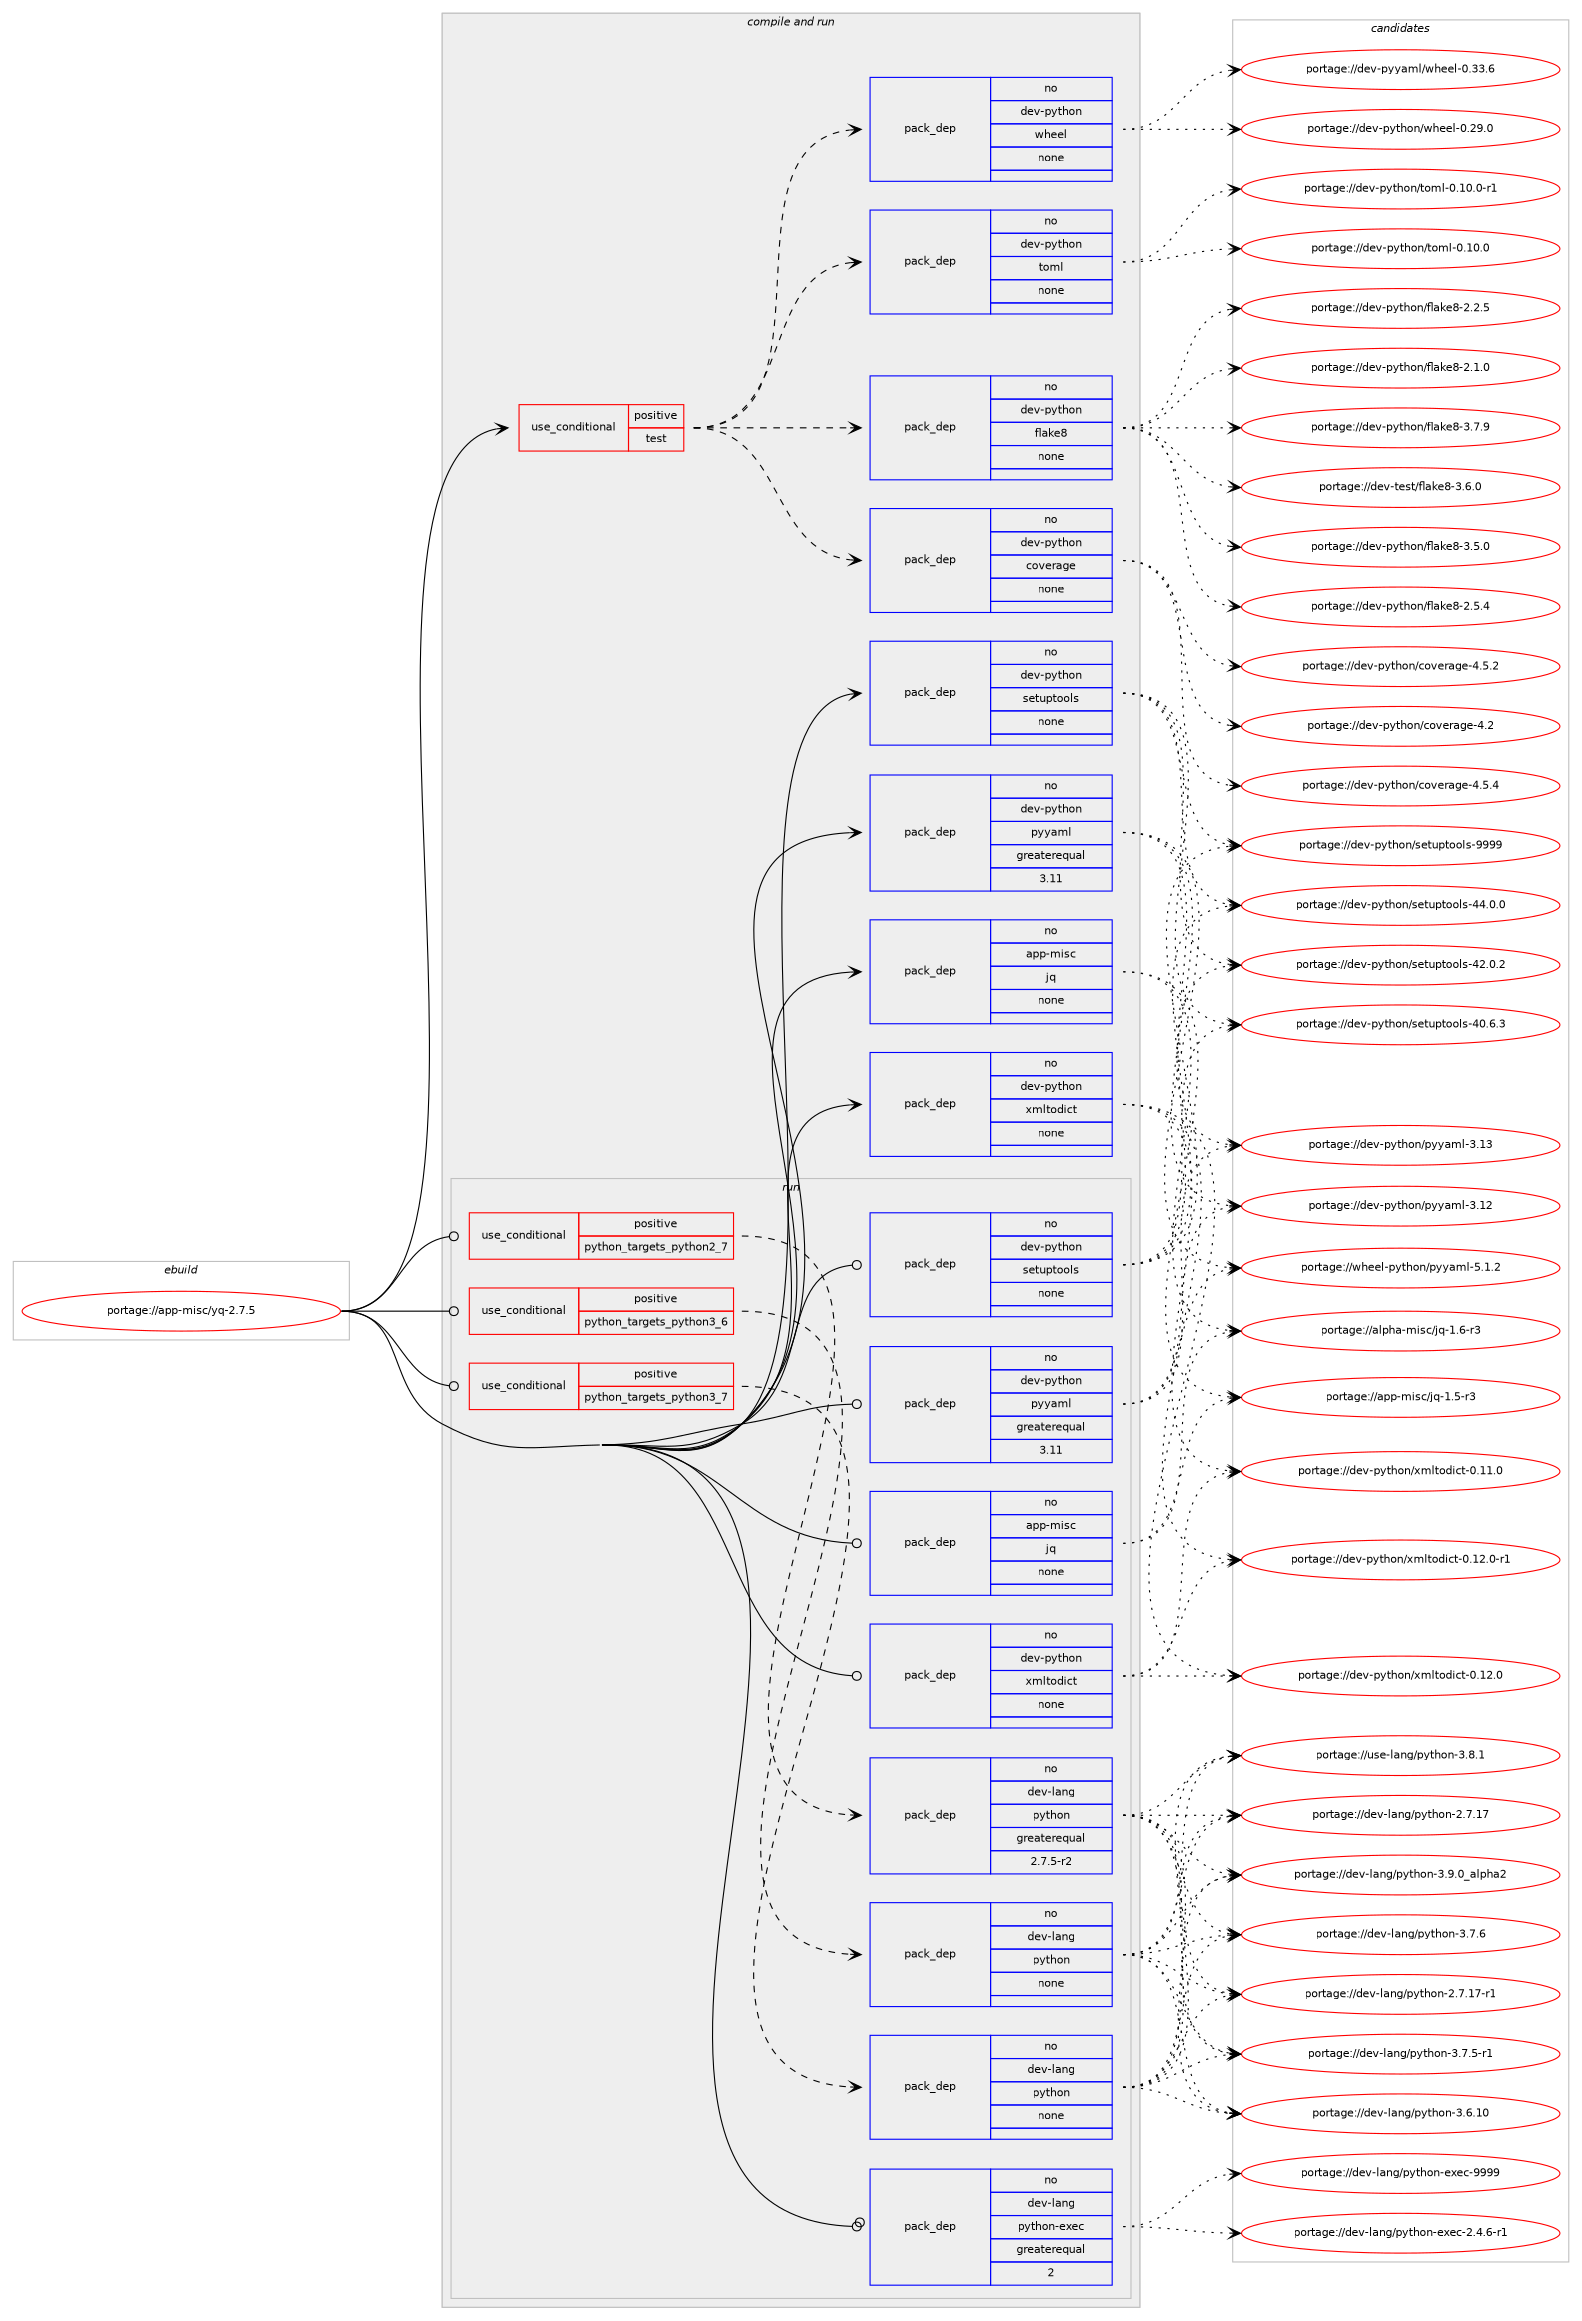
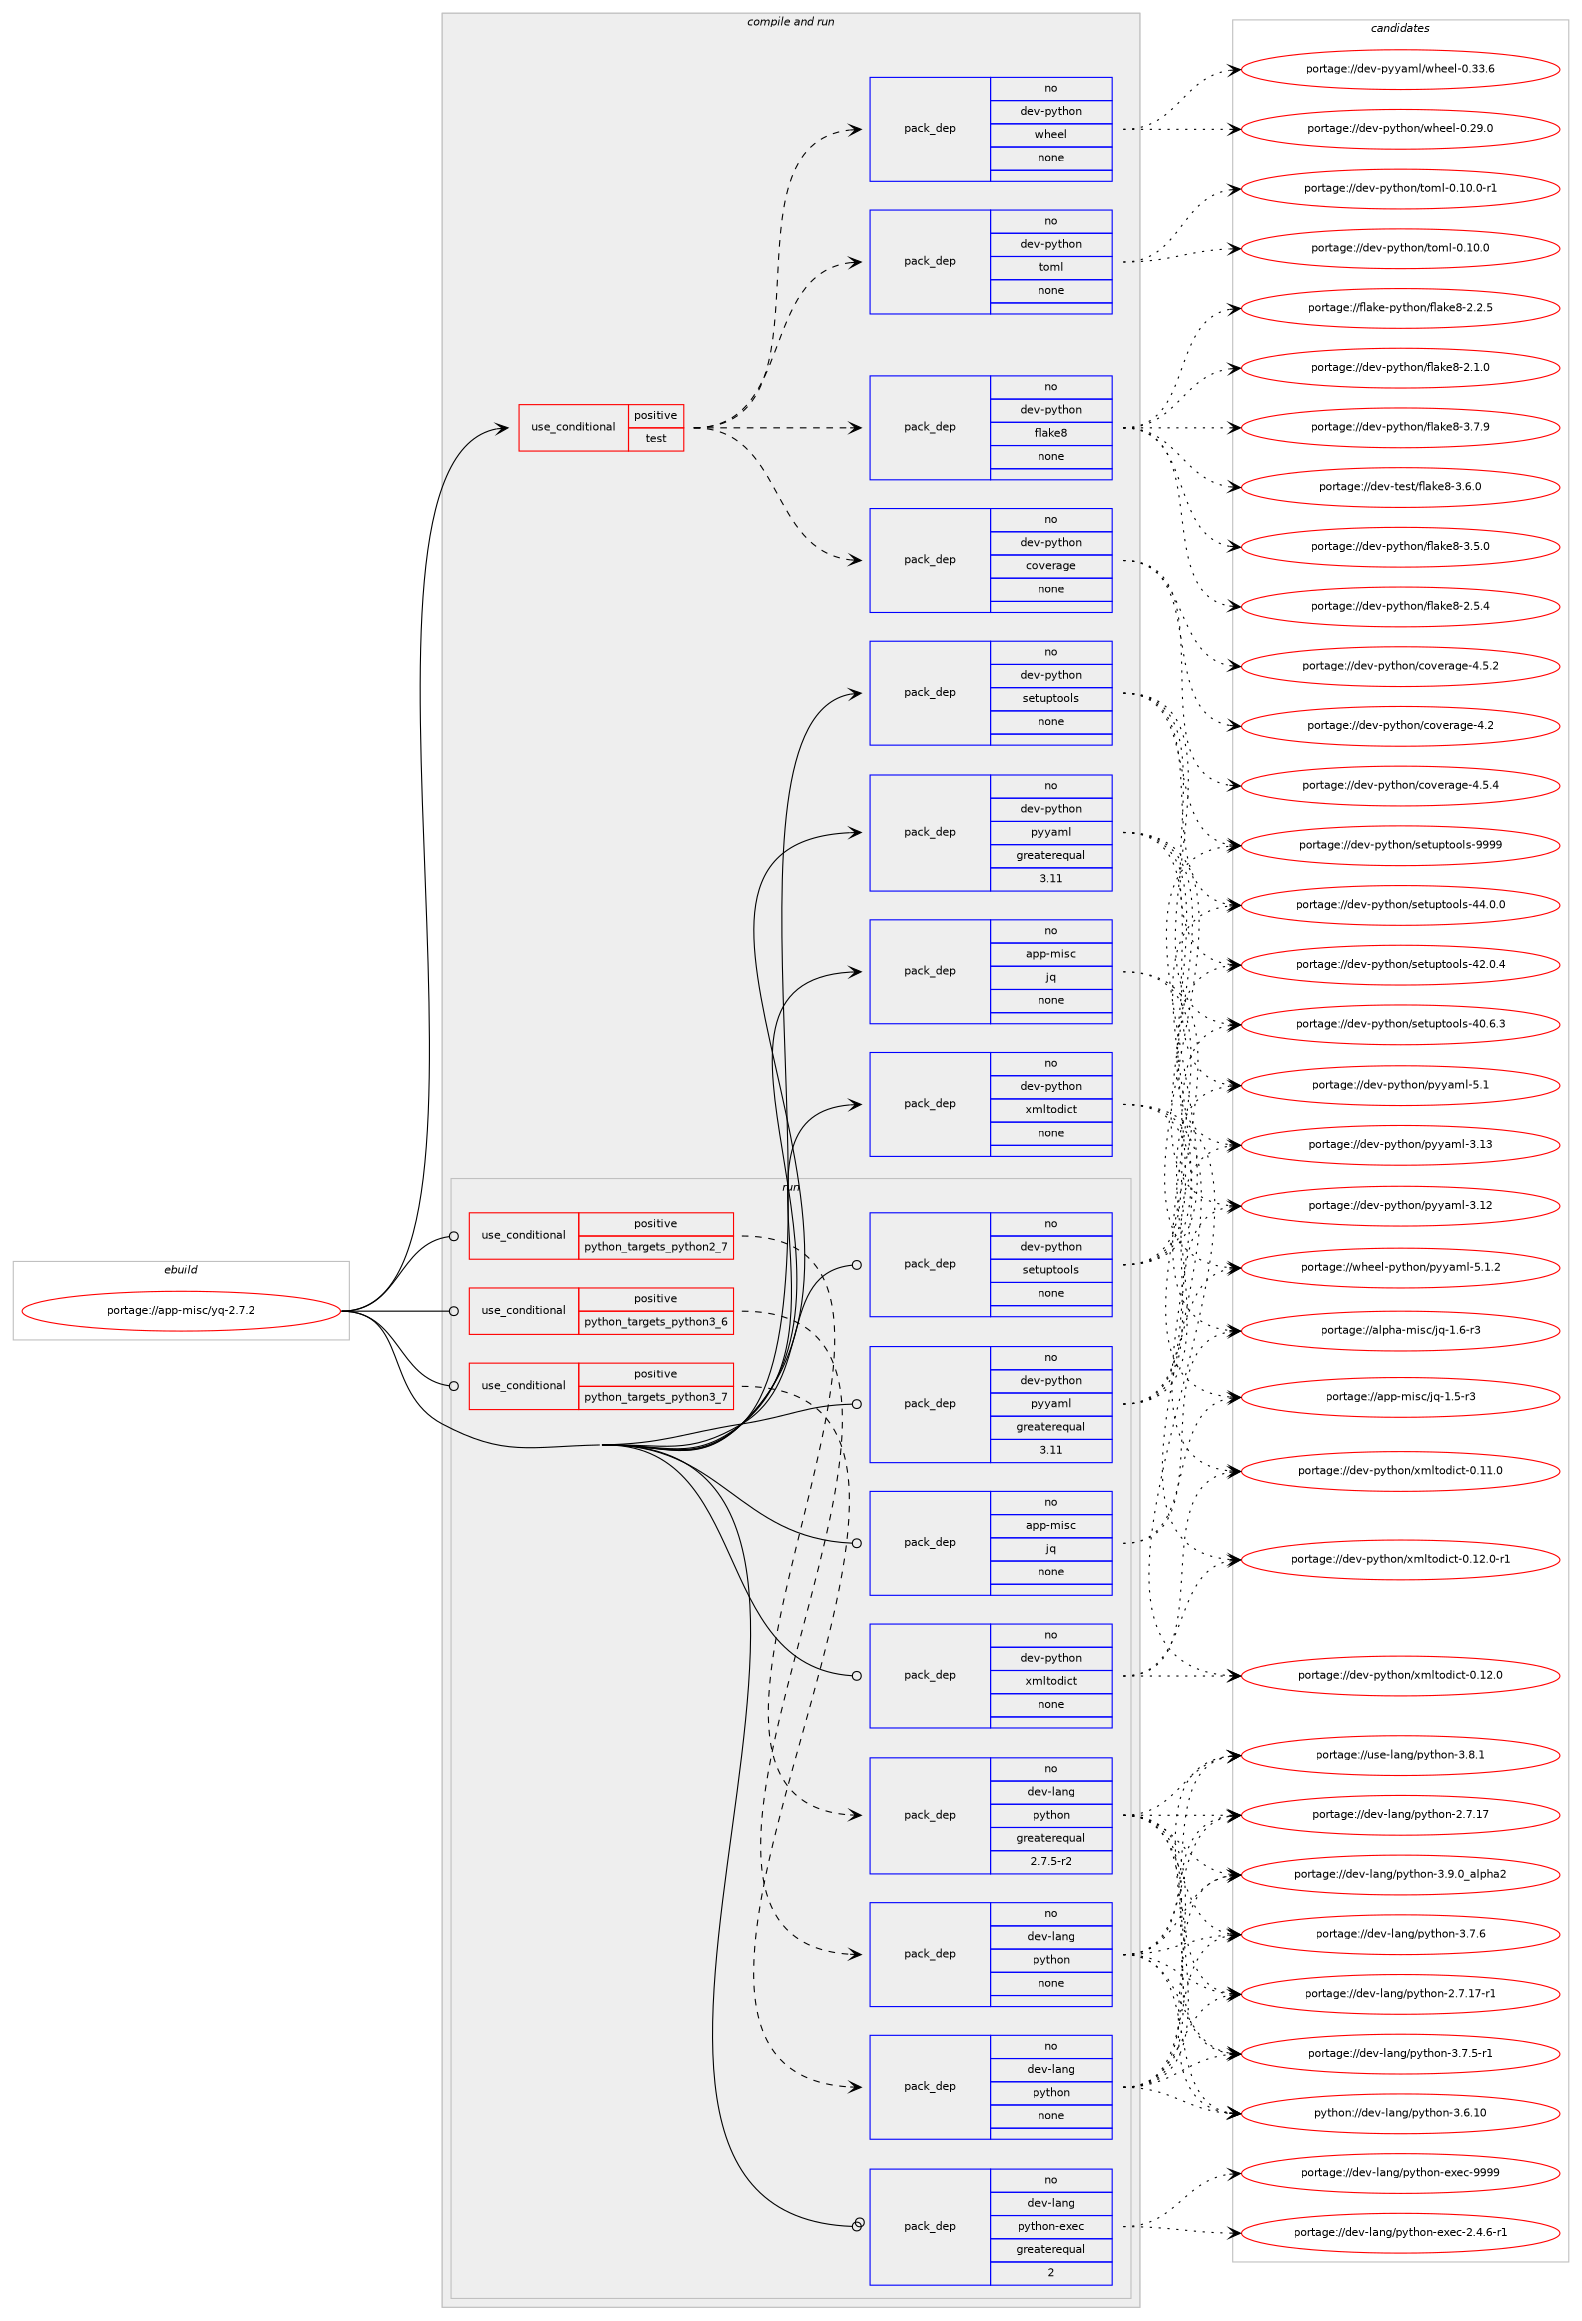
(1401, 308) -> (1401, 308)
(1401, 965) -> (1401, 965)
none -> (1401, 1086)
(181, 1311) -> (181, 1311)
(1401, 2114) -> (1401, 2114)
